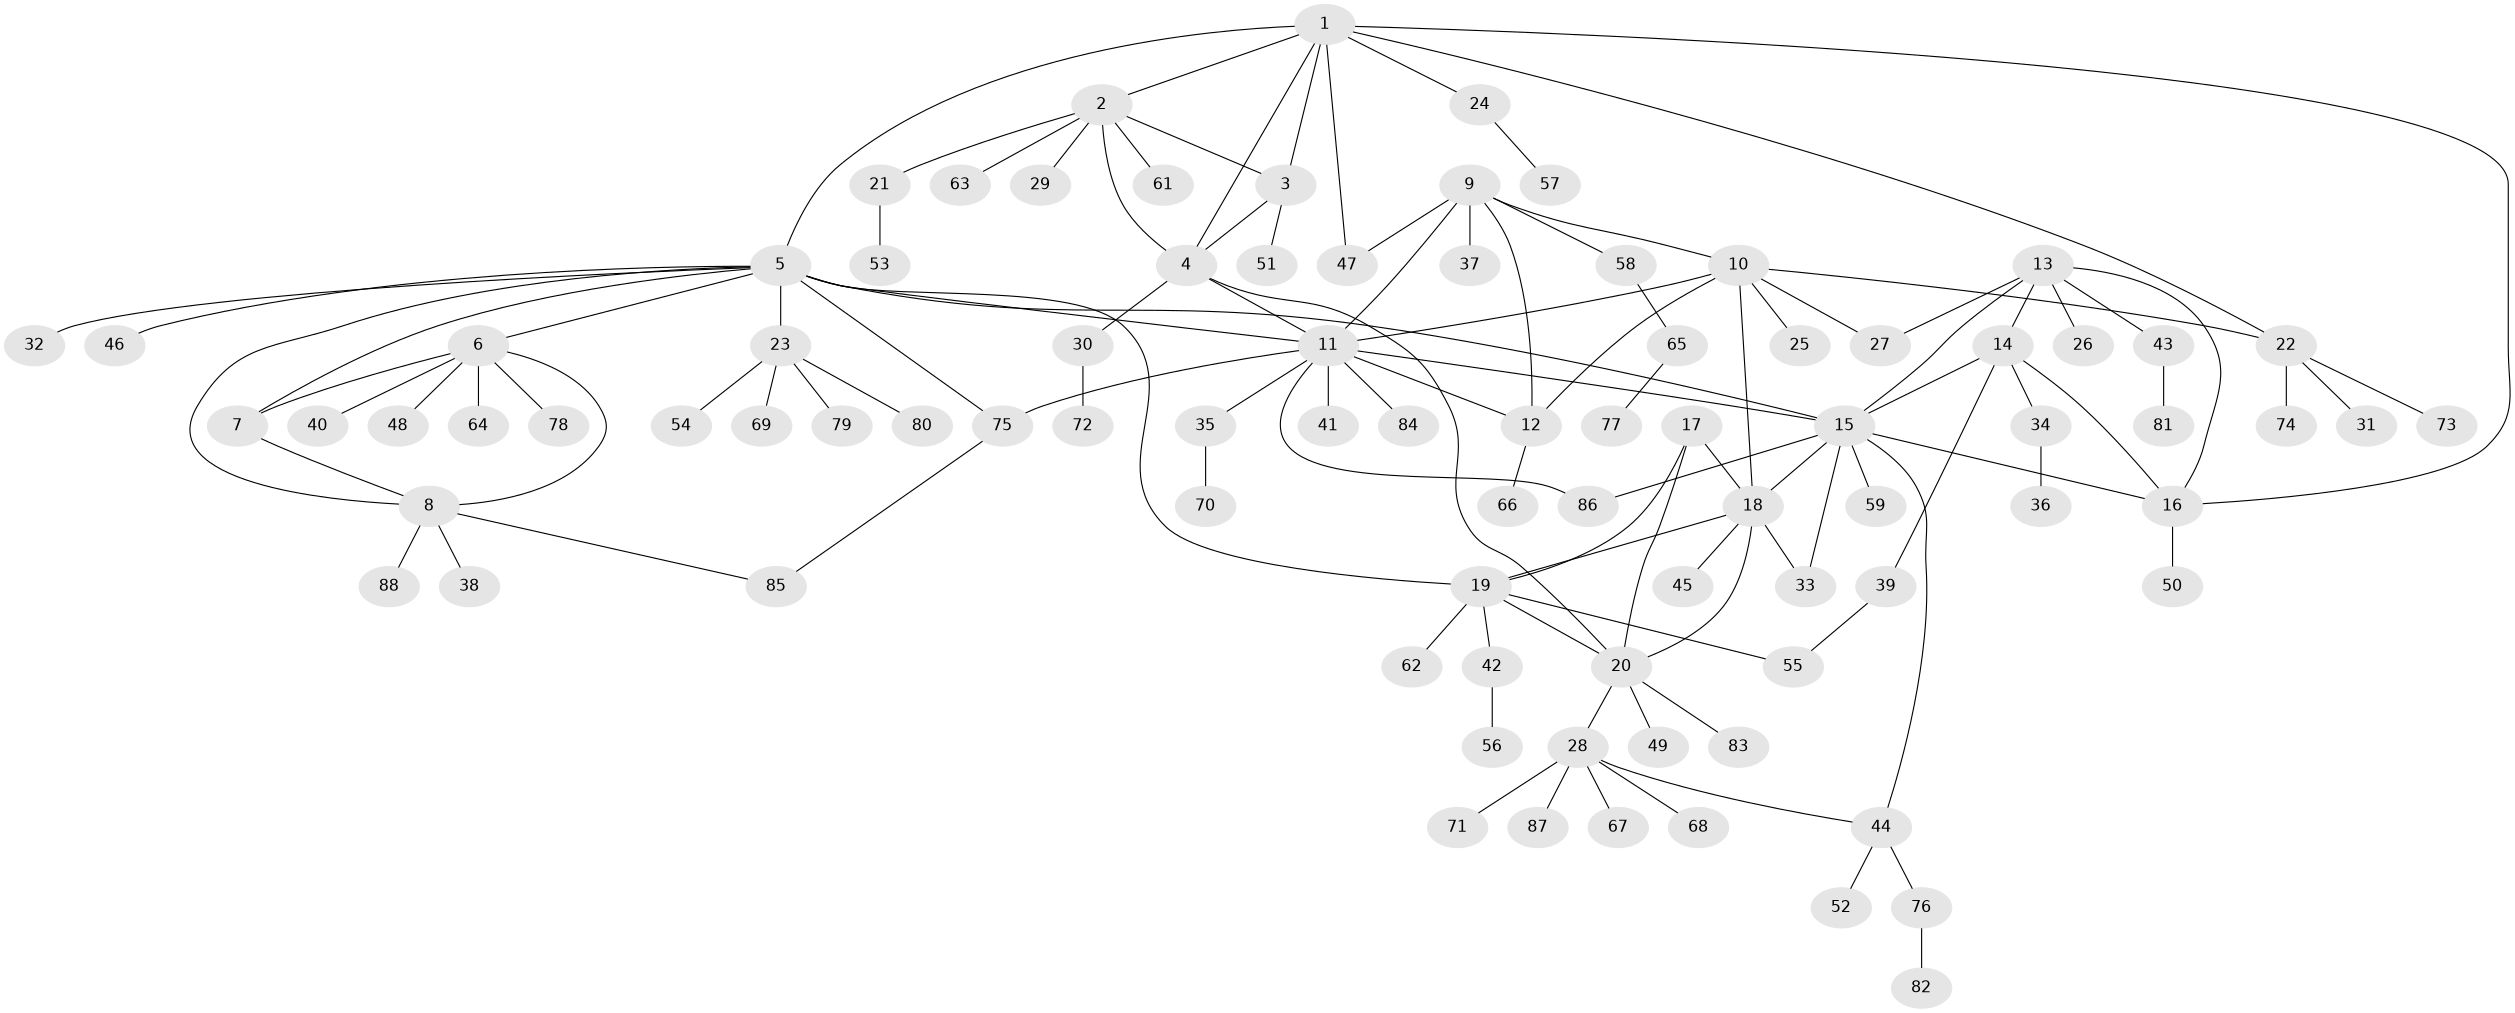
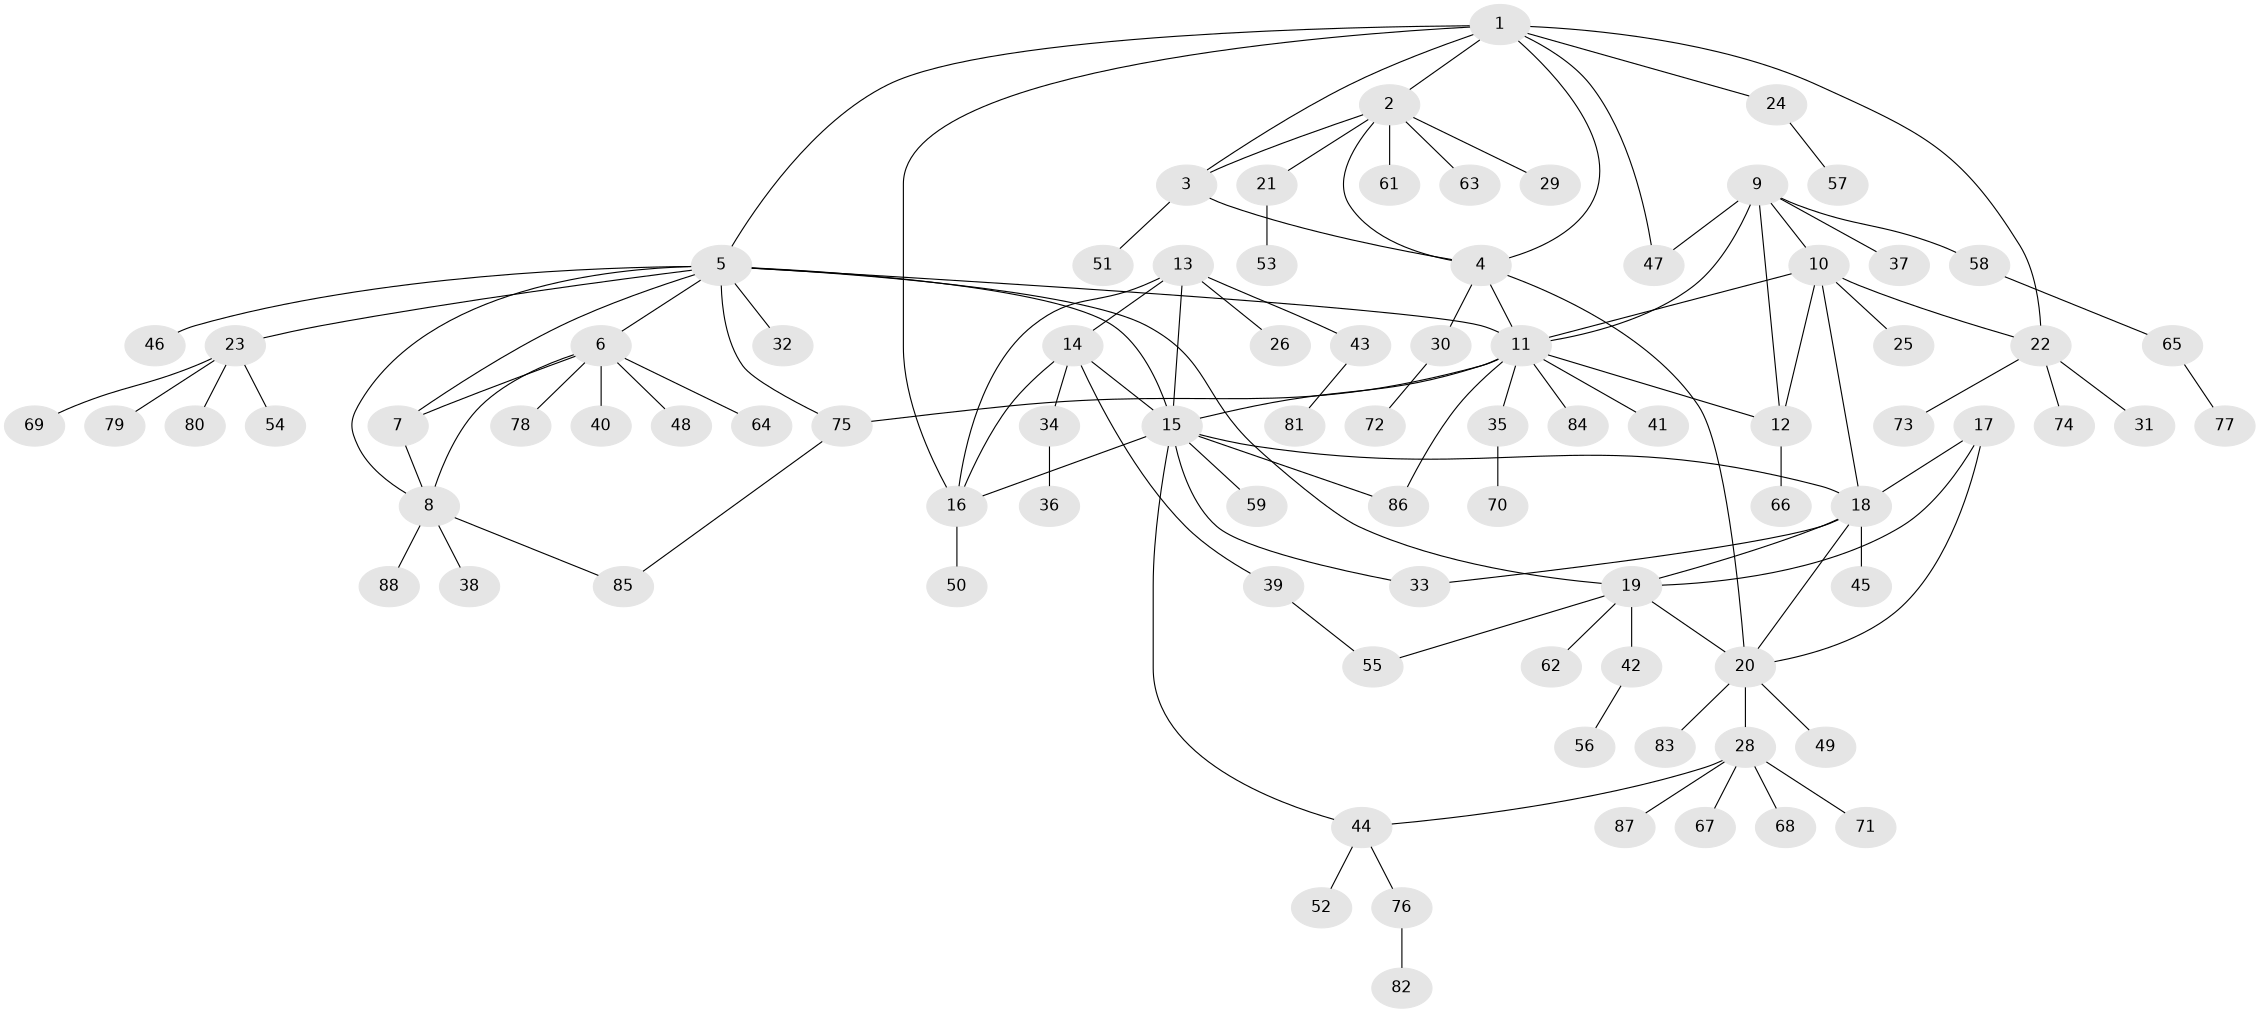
(1880, 346) -> none
